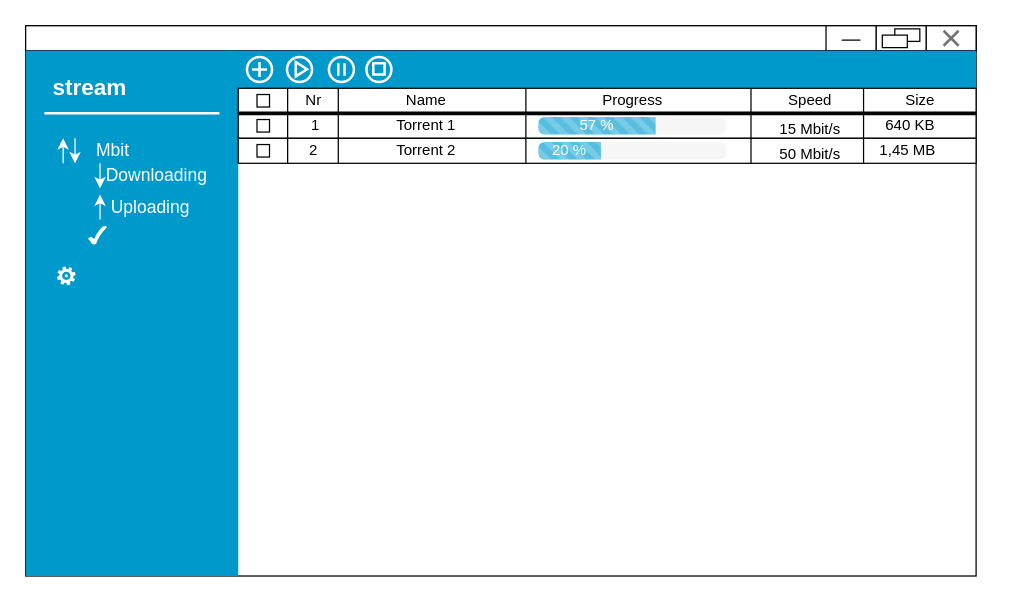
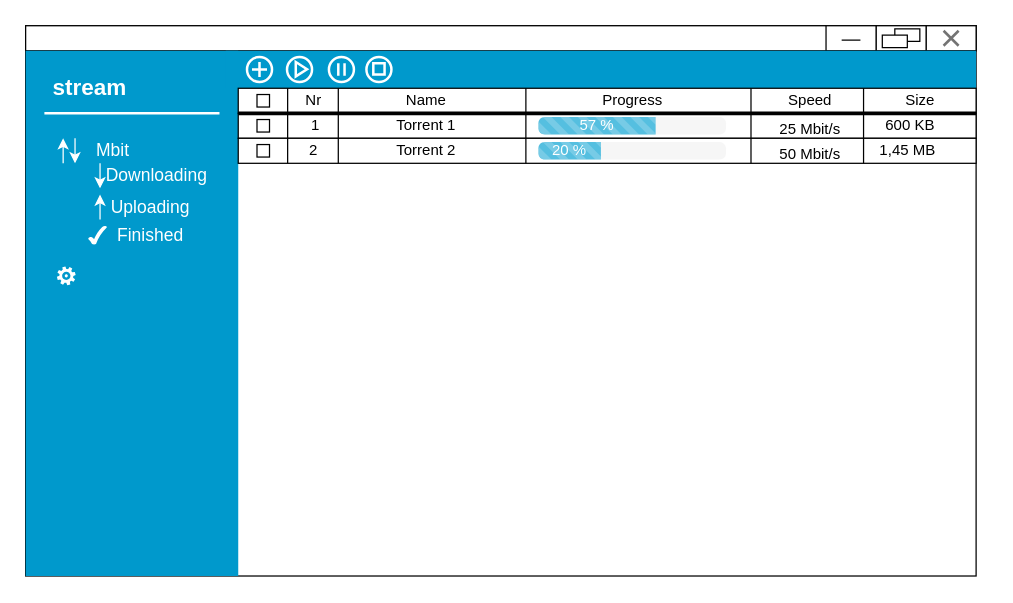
(910, 126) -> (910, 126)
(810, 129) -> (810, 129)
none -> (151, 235)
